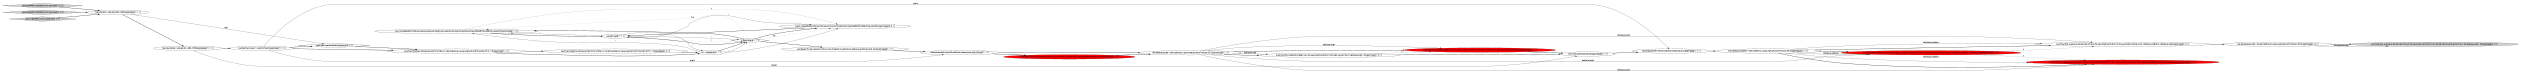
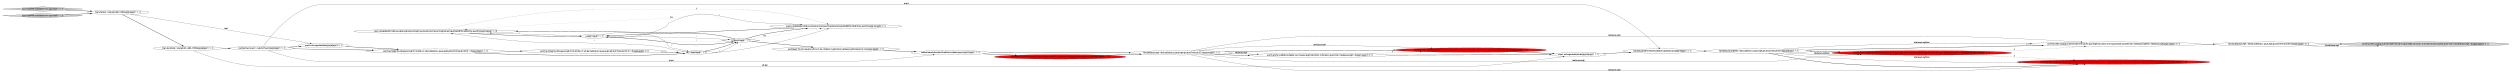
(43, 19) -> none
(334, 45) -> (324, 45)
(712, 53) -> (696, 53)
